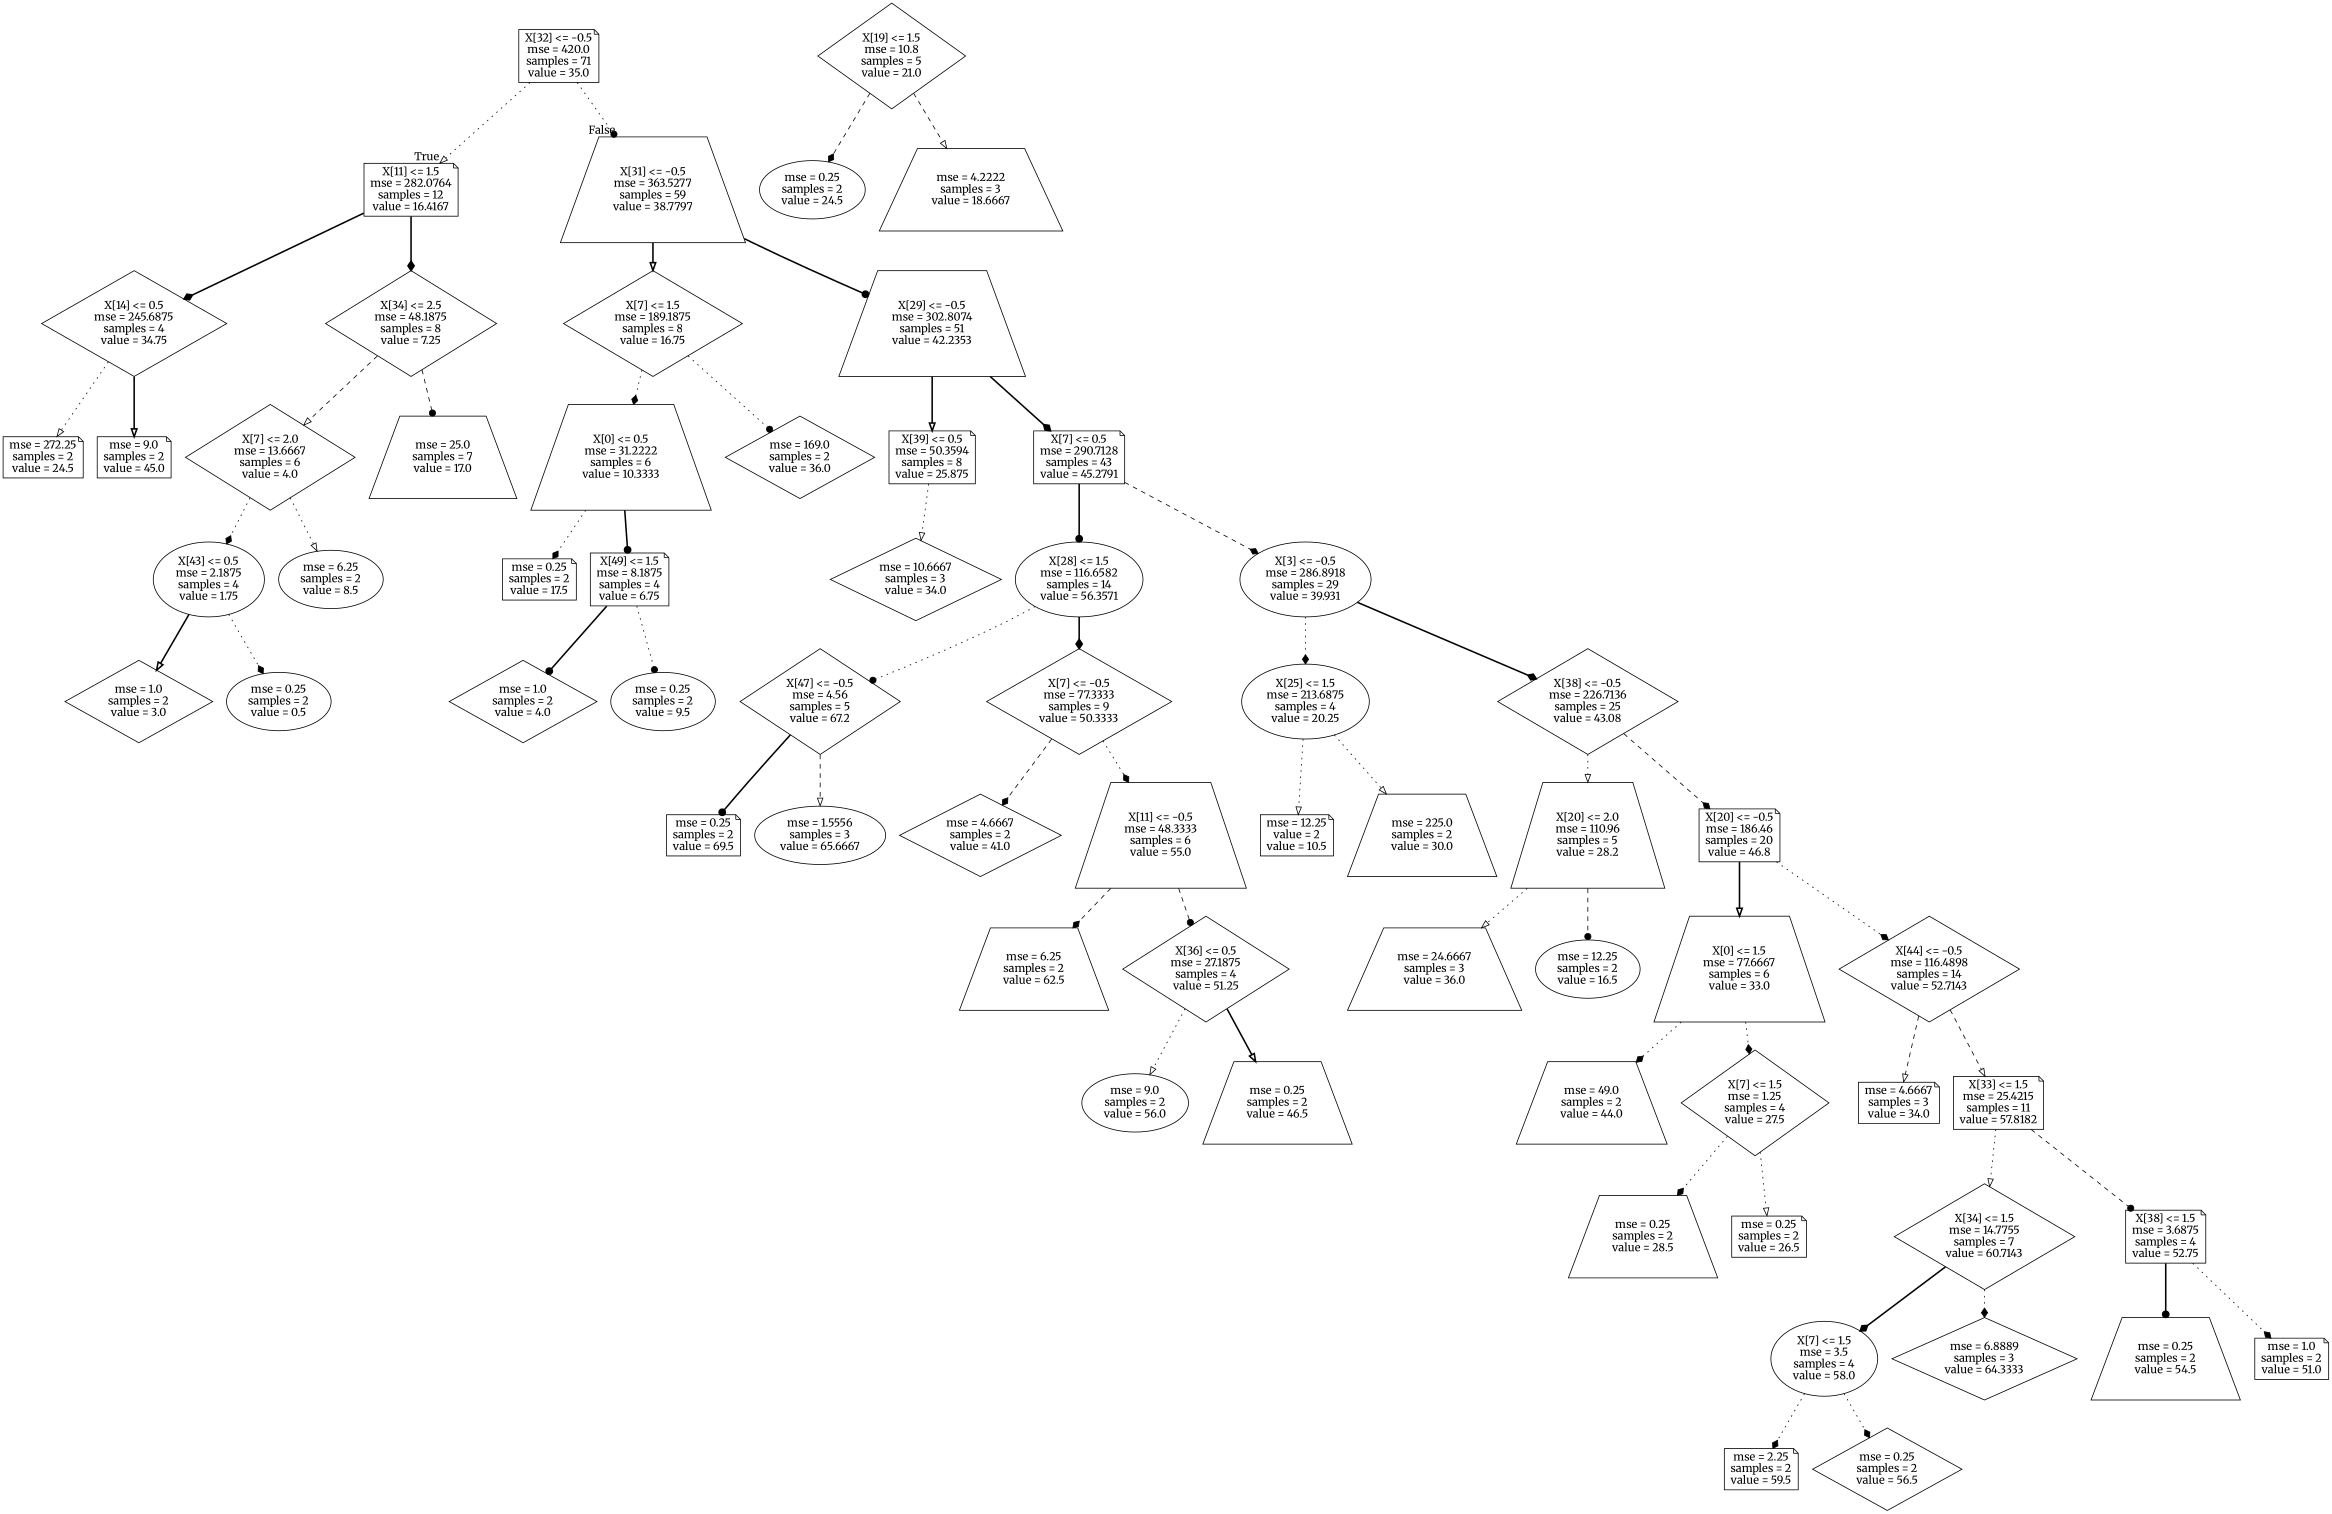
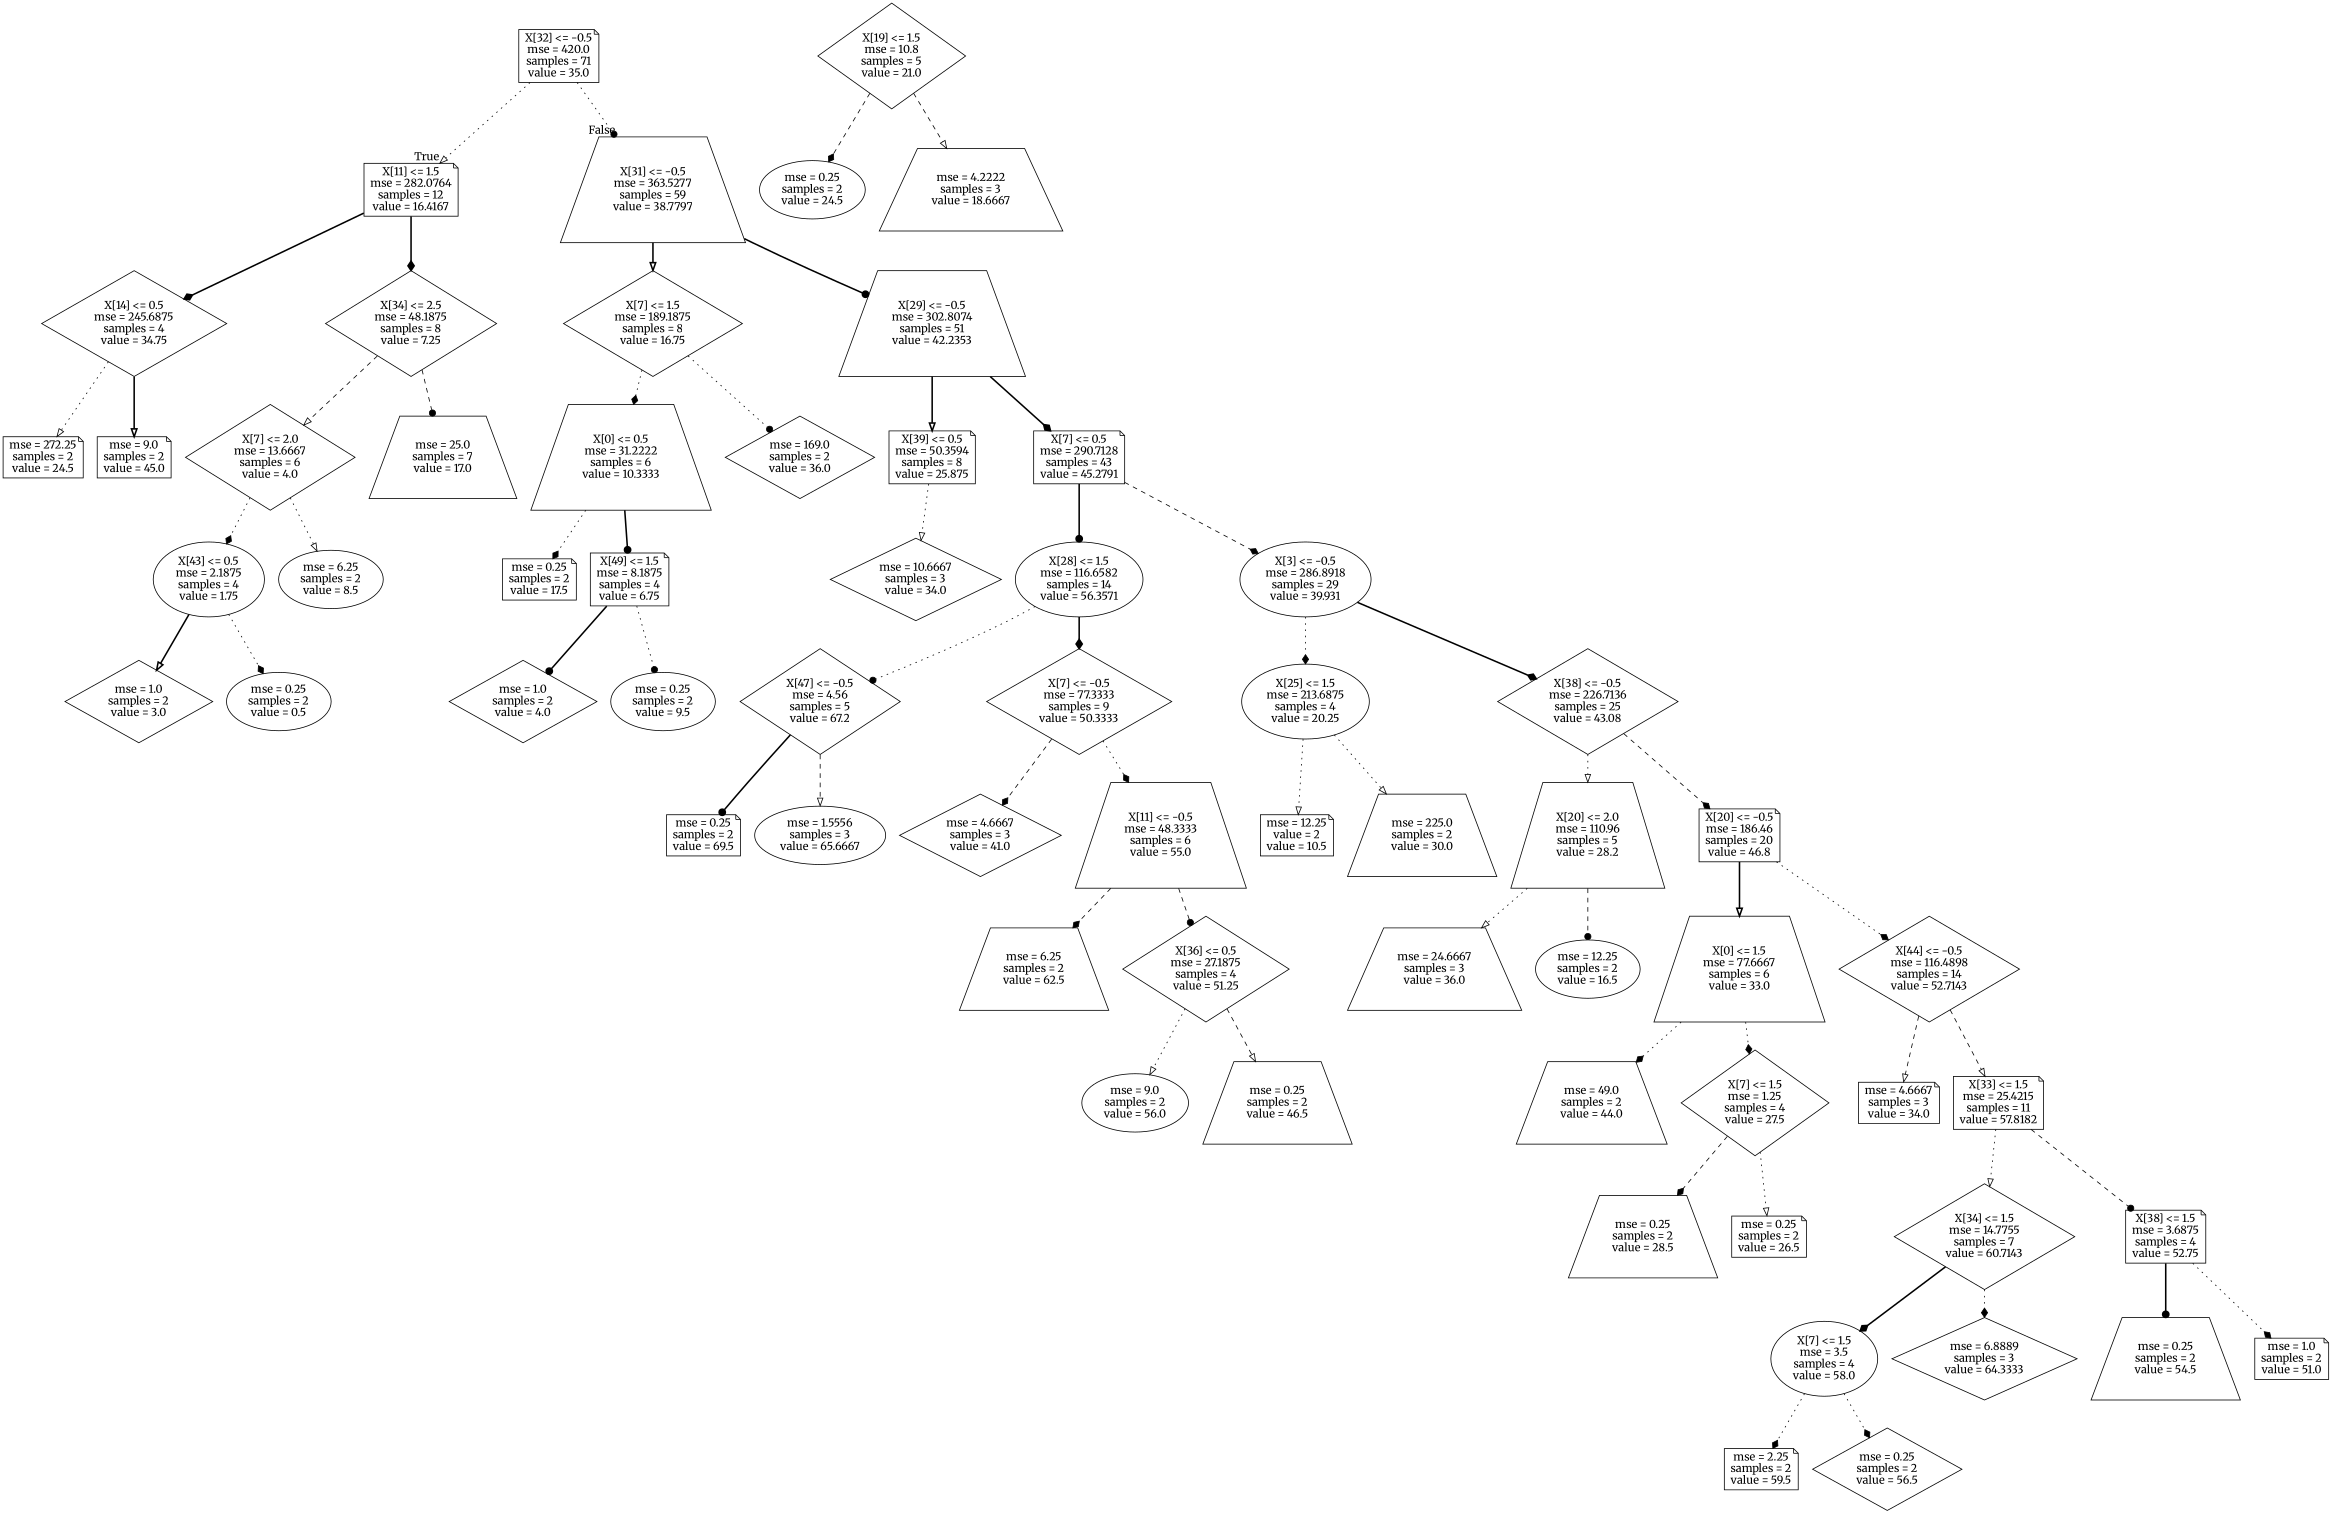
(980, 835) -> (980, 835)
(1239, 1032) -> (1239, 1032)
(1705, 1162) -> (1705, 1162)
